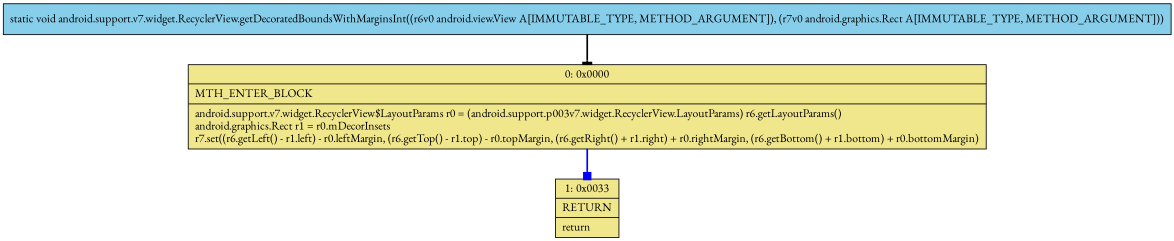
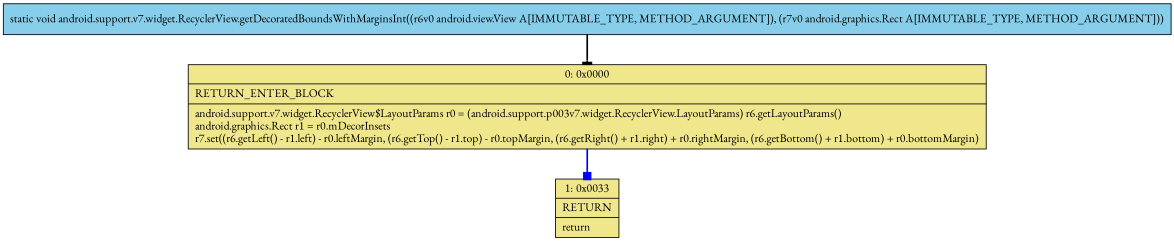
(254, 93) -> (265, 93)
